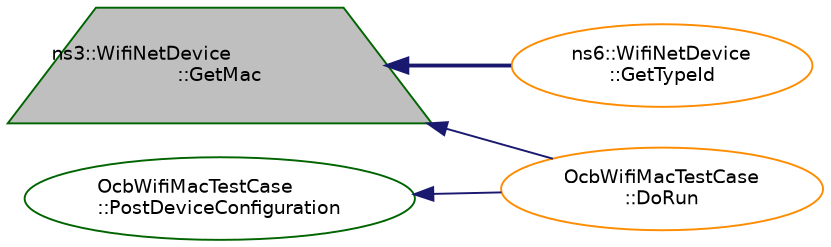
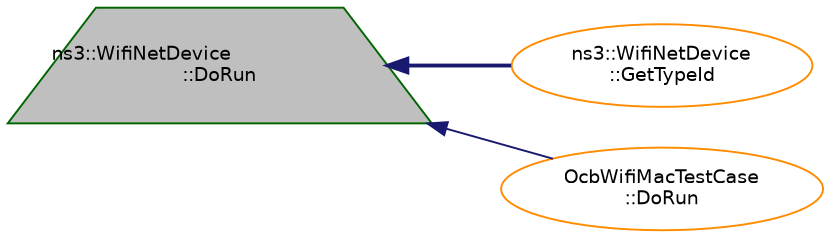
(220, 66) -> (220, 66)
(662, 66) -> (662, 66)
(220, 199) -> none
